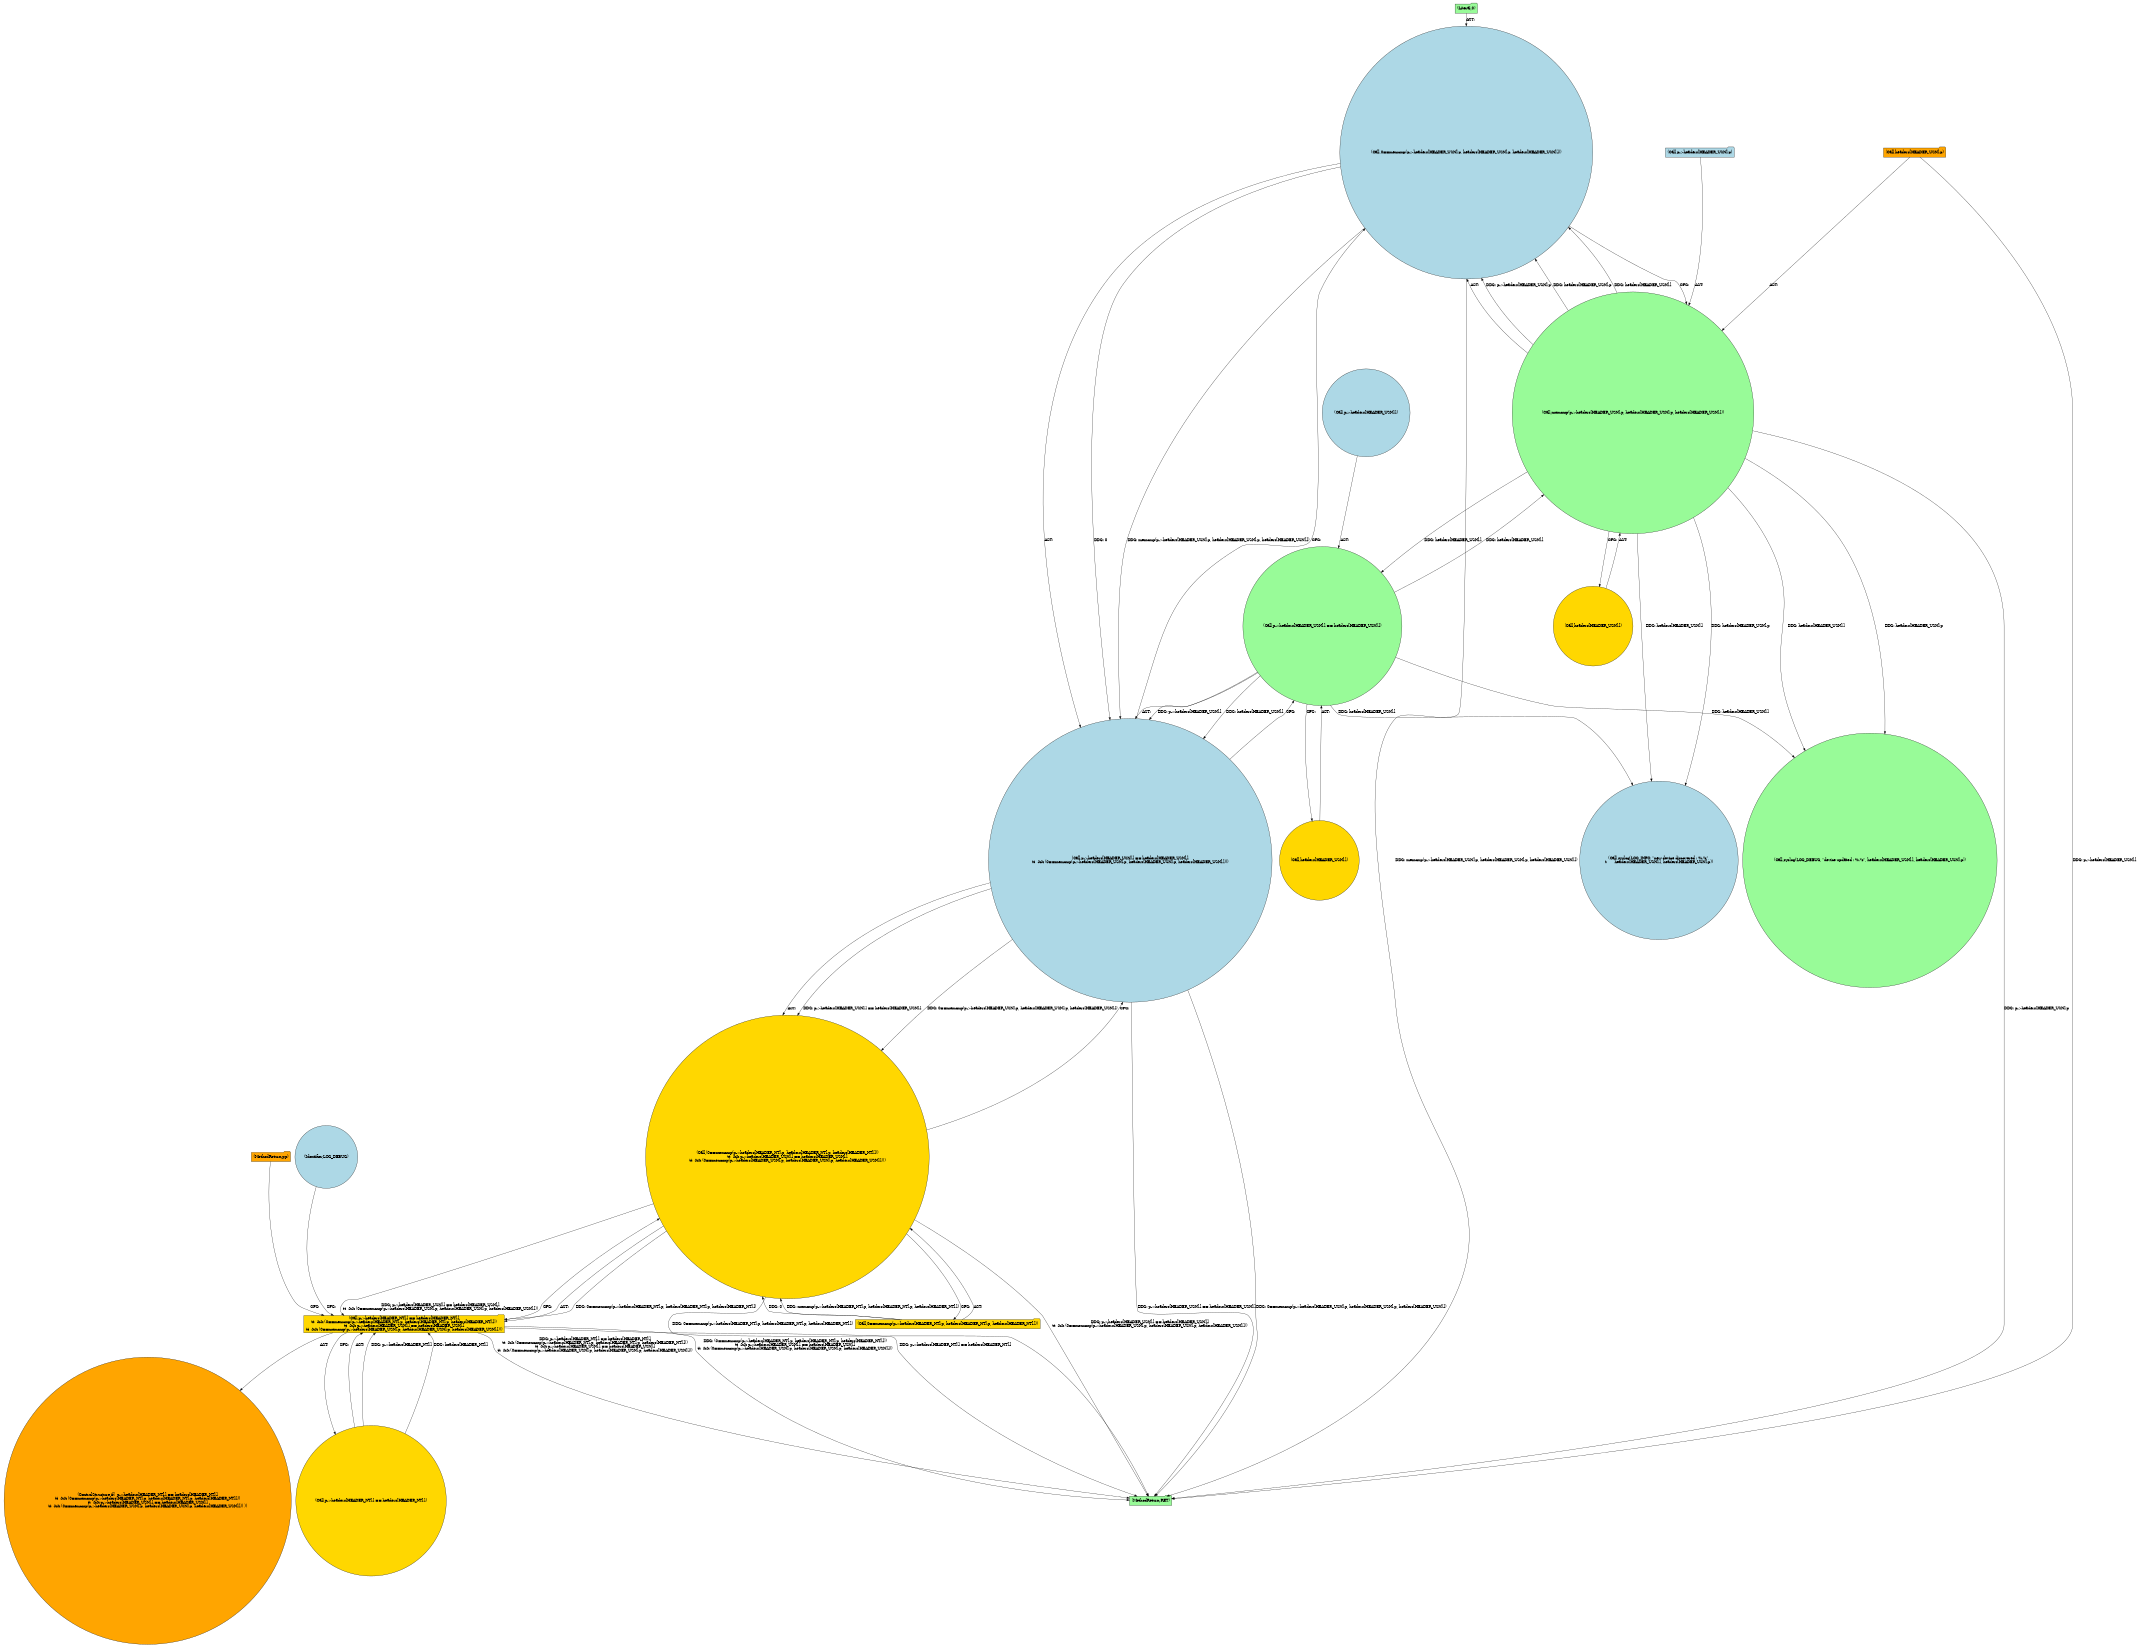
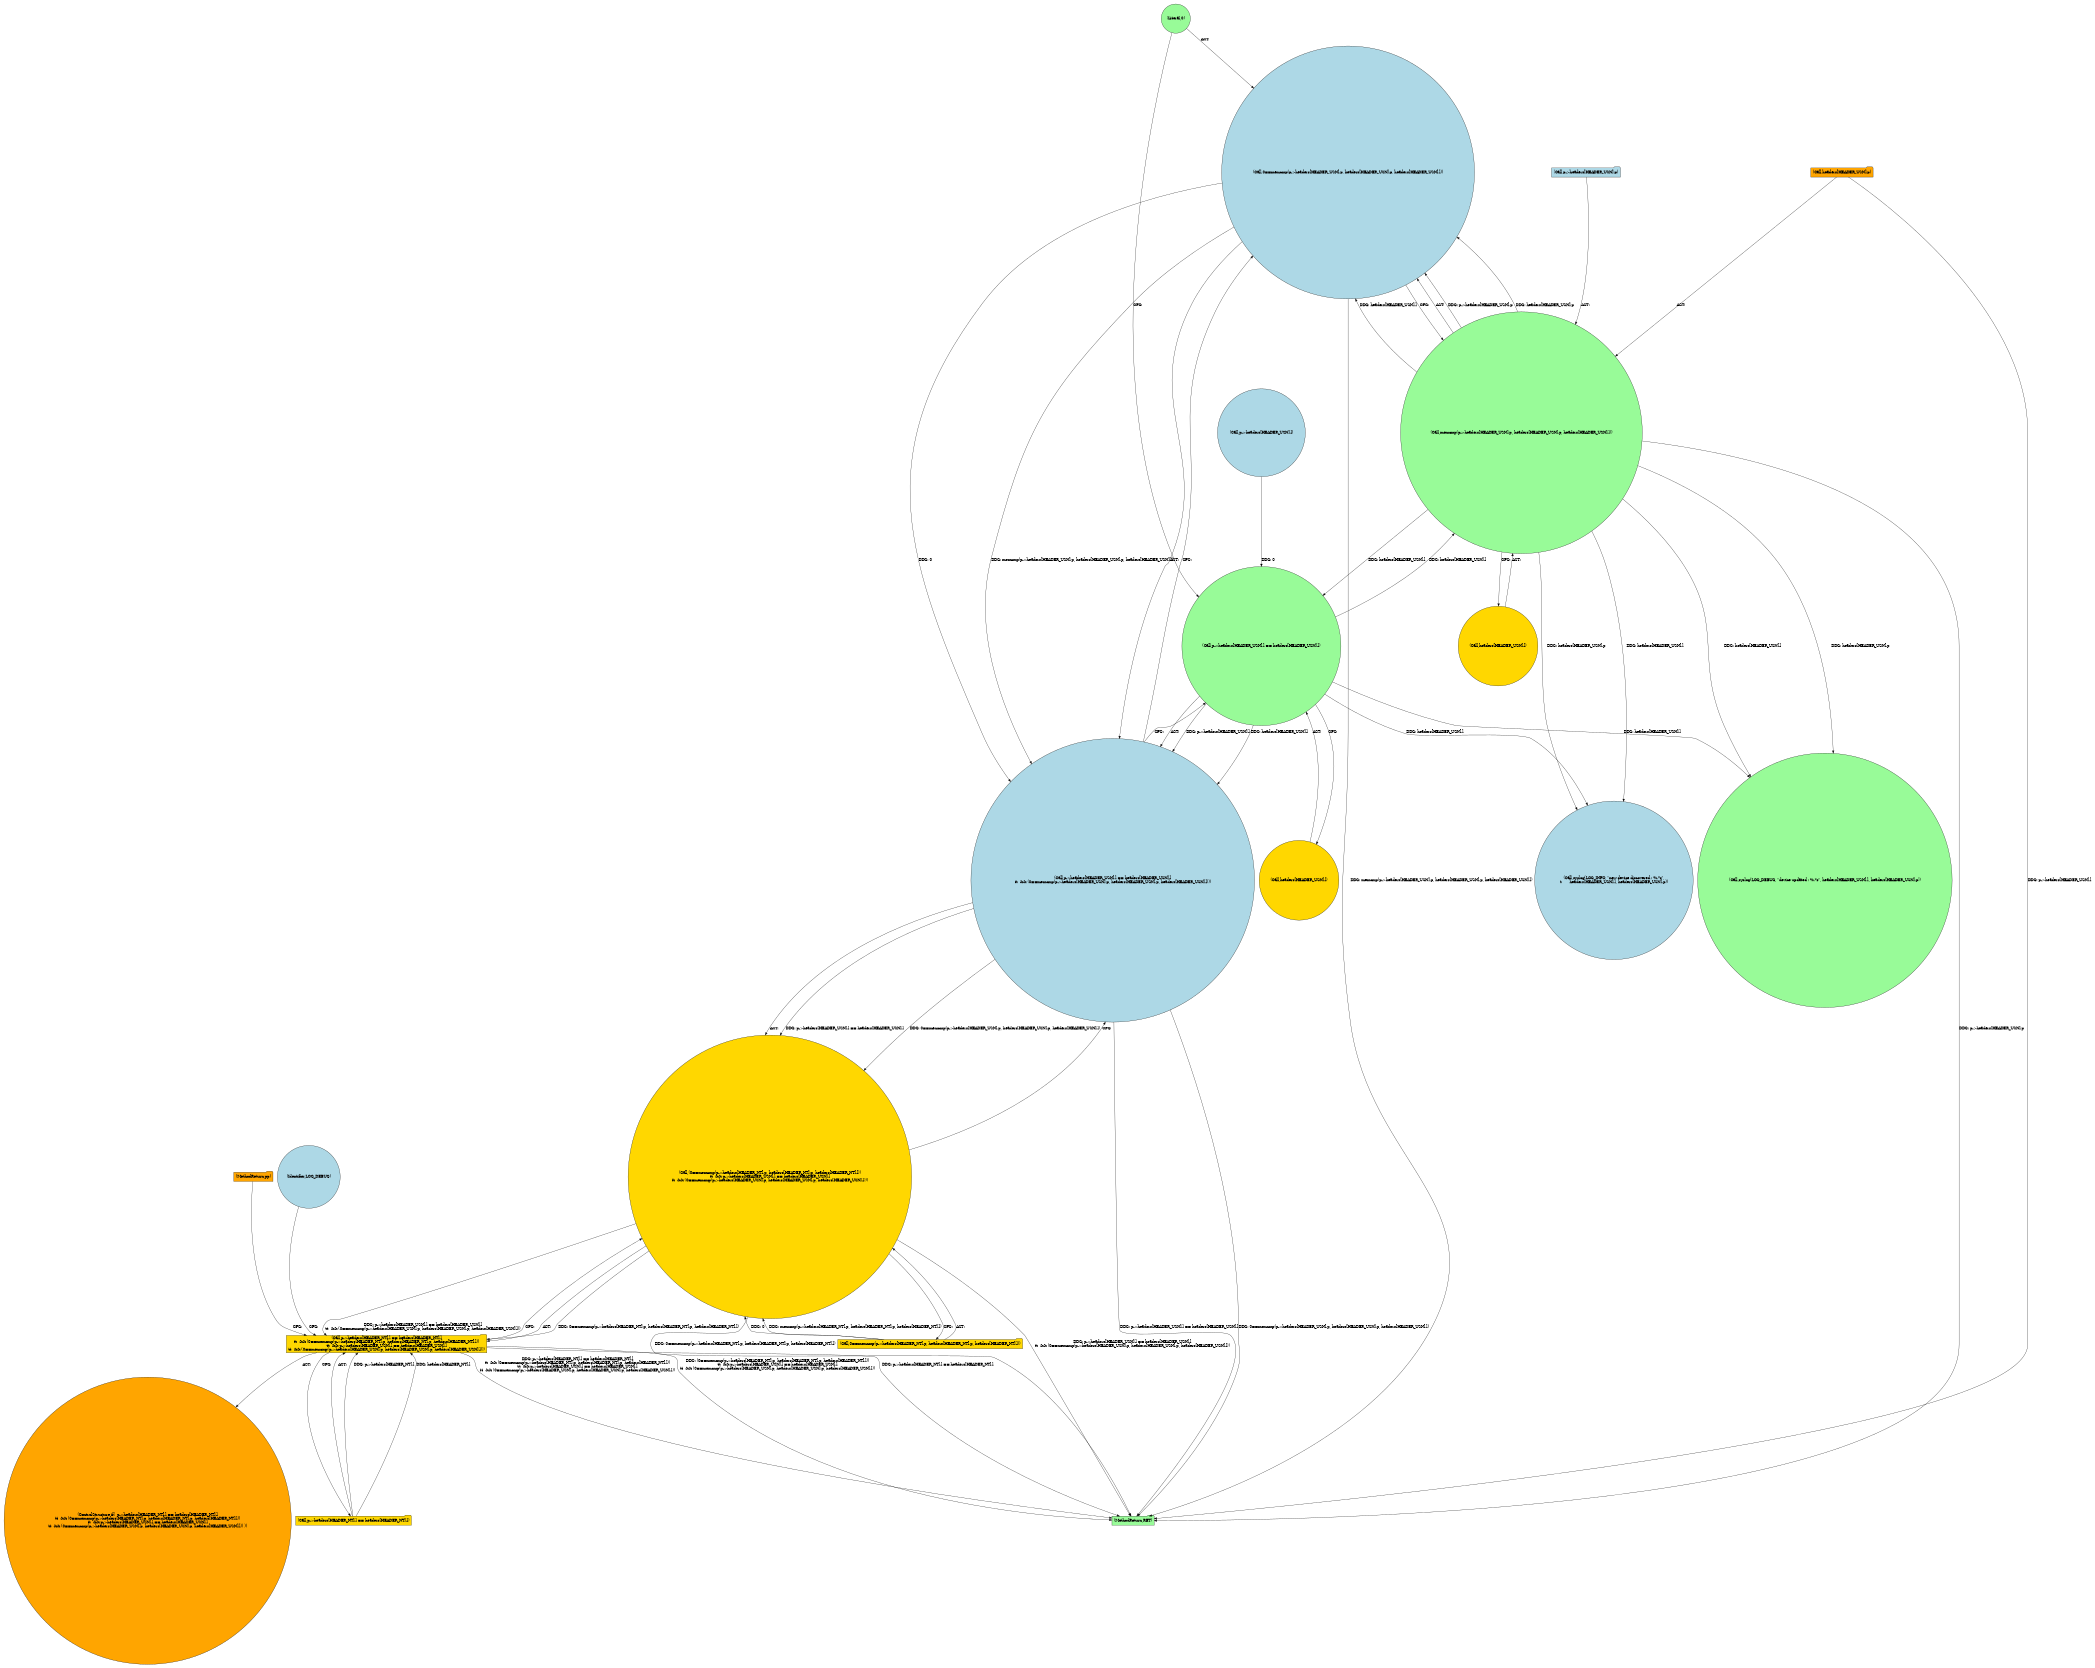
(1466, 9) -> (1176, 19)
none -> (1133, 318)
(1345, 540) -> (1268, 560)
(371, 1501) -> (354, 1521)
